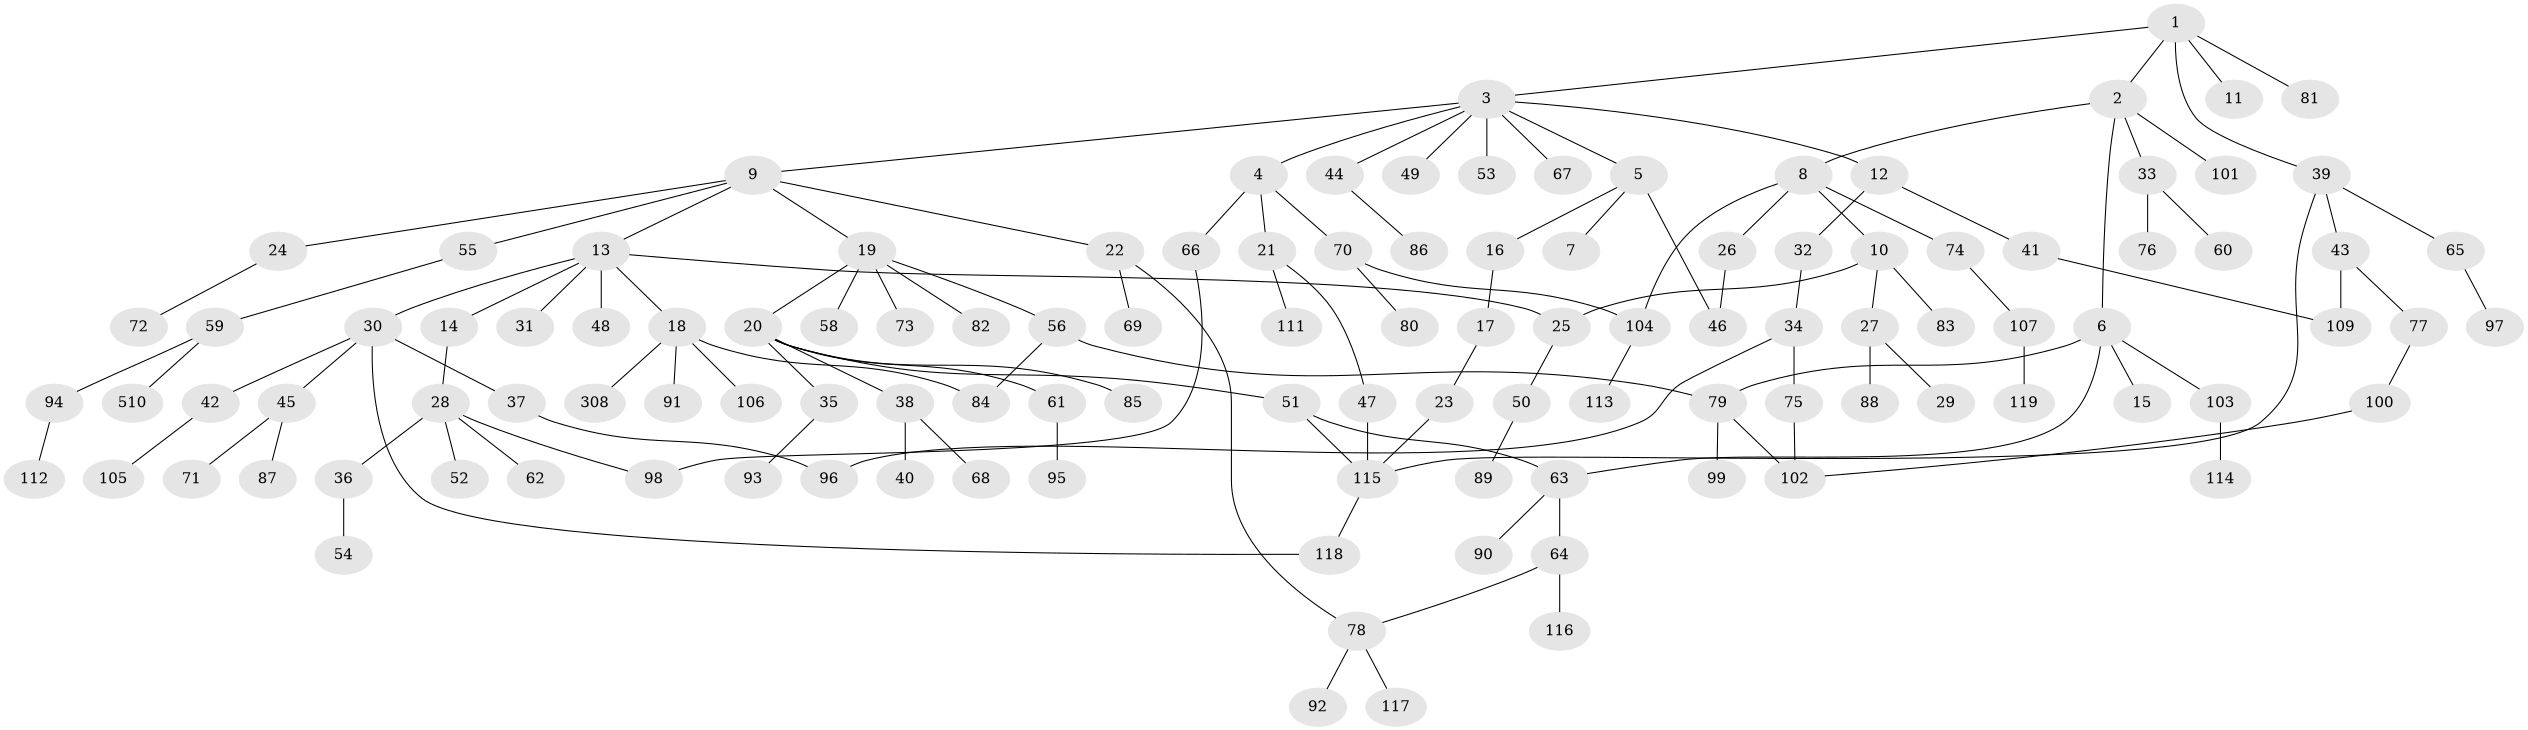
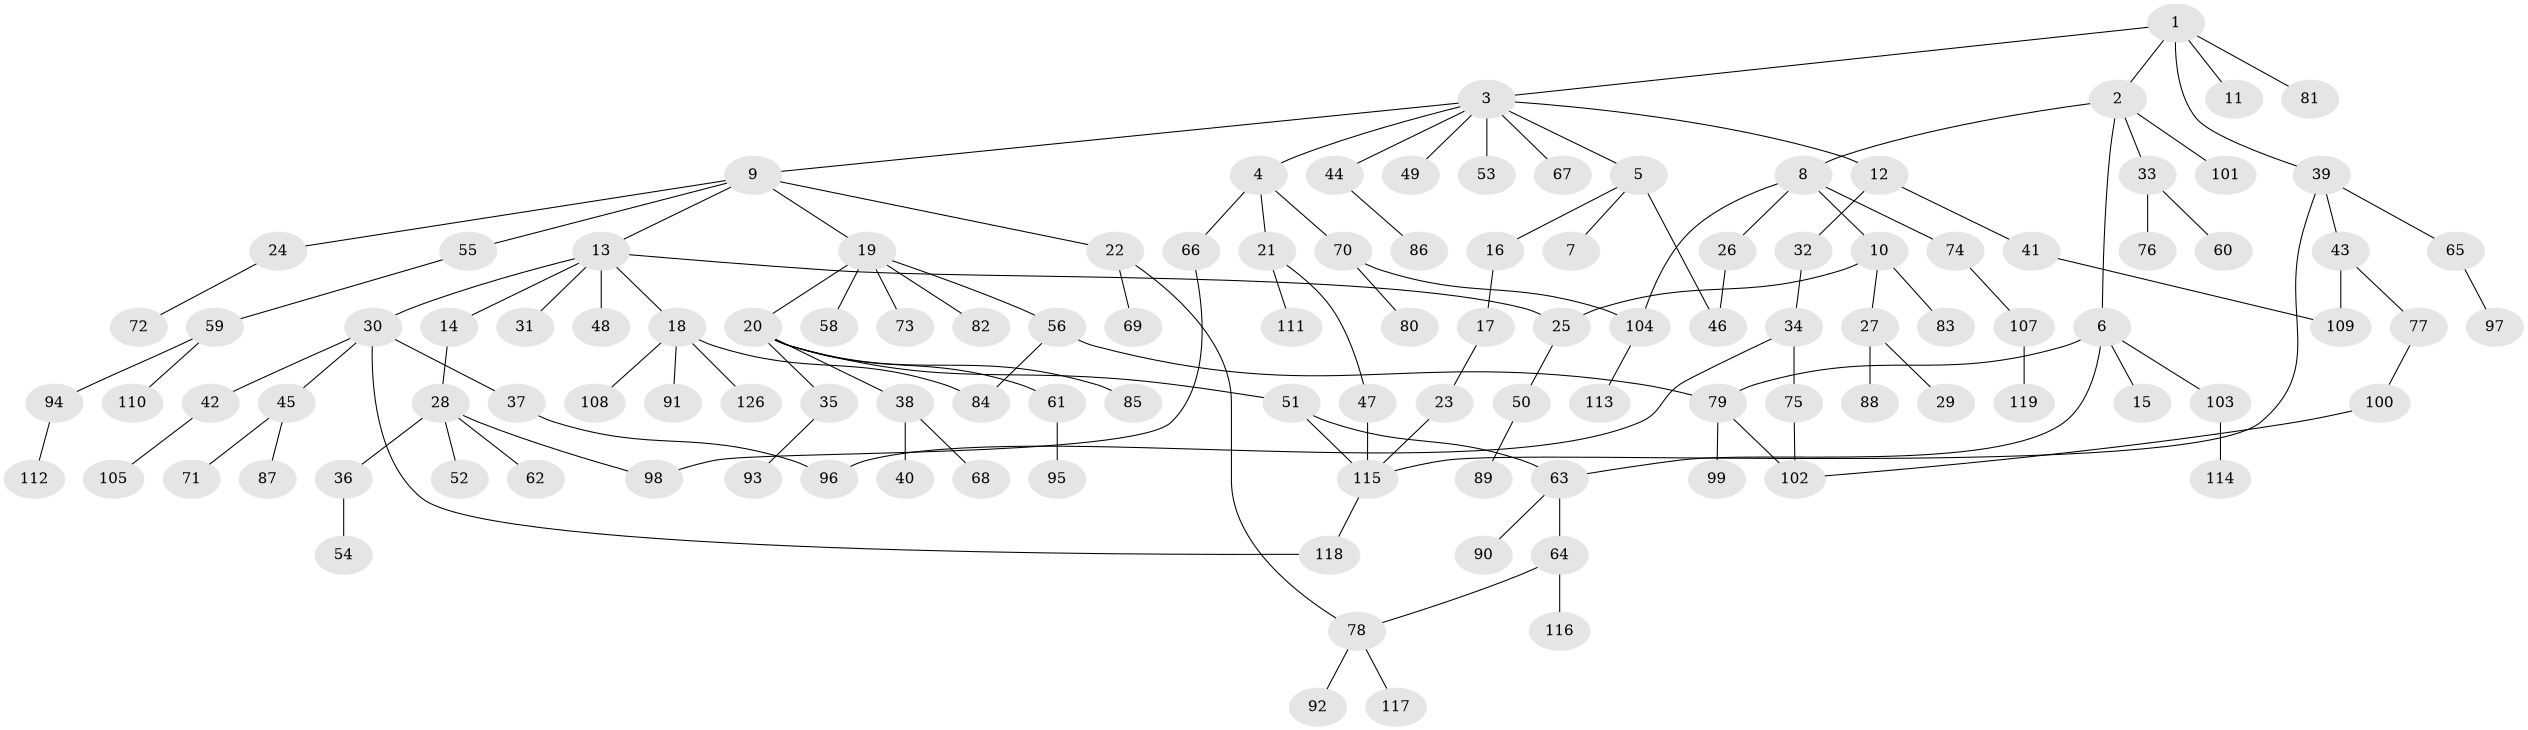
(133, 403) -> (133, 403)
(595, 403) -> (595, 403)
(751, 403) -> (751, 403)
